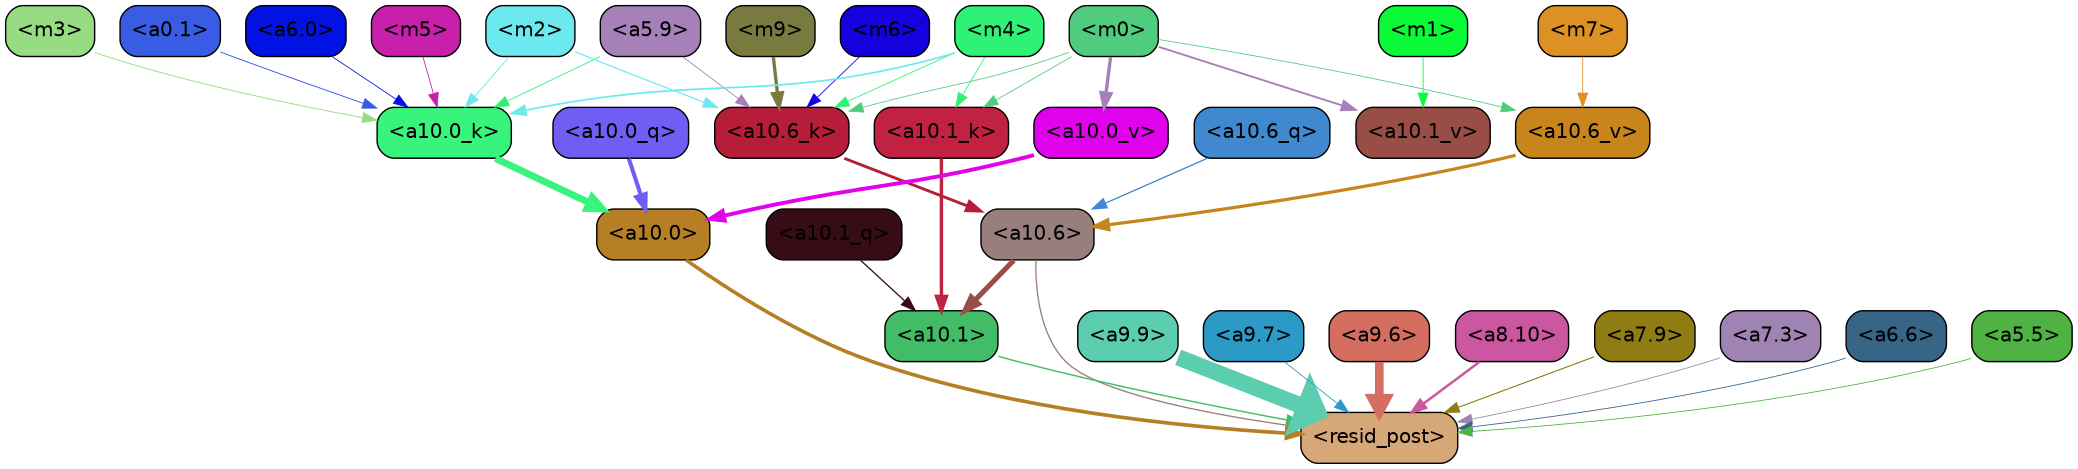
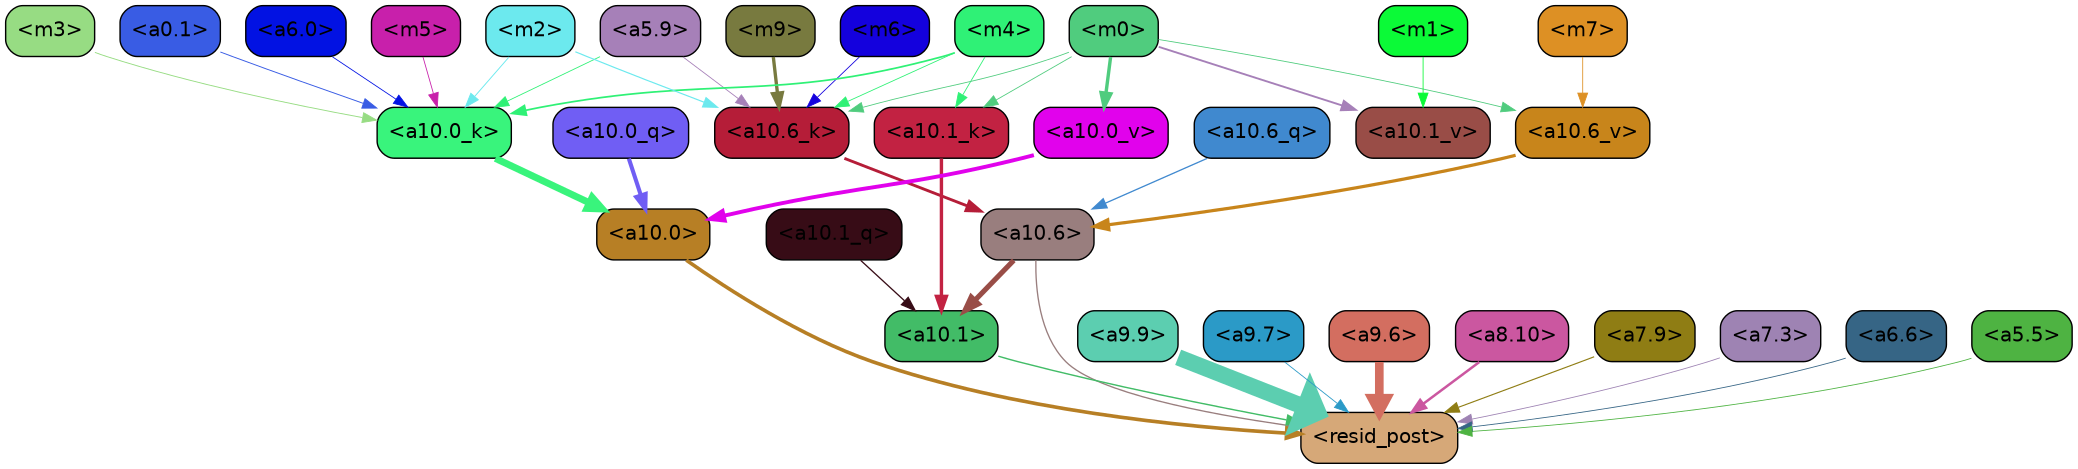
(1108, 75) -> (1108, 75)
(741, 87) -> (741, 87)
